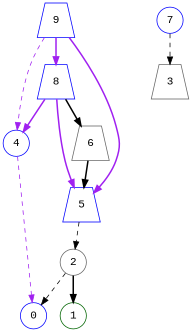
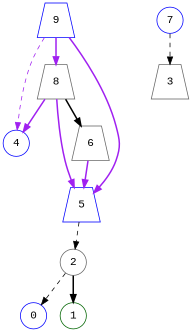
(56, 82) -> (56, 82)
(87, 170) -> (87, 170)
(24, 226) -> none
